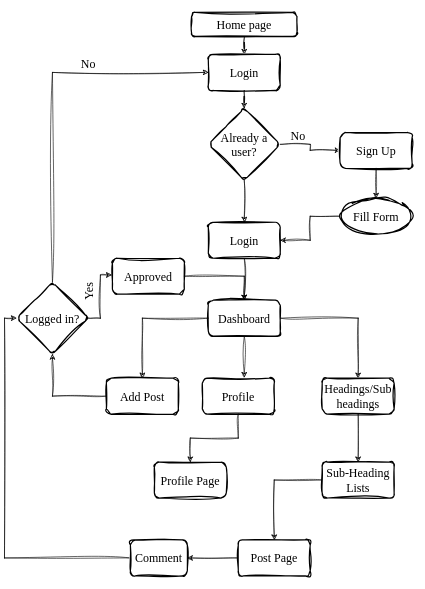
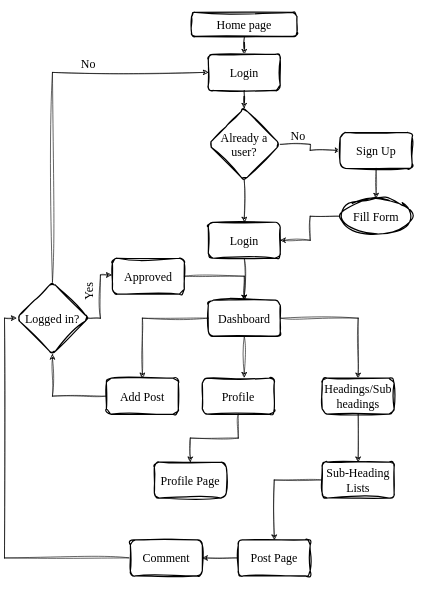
(159, 558) -> (167, 558)
